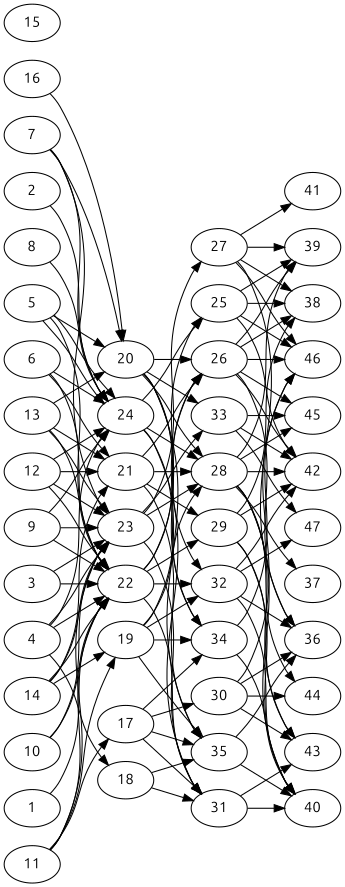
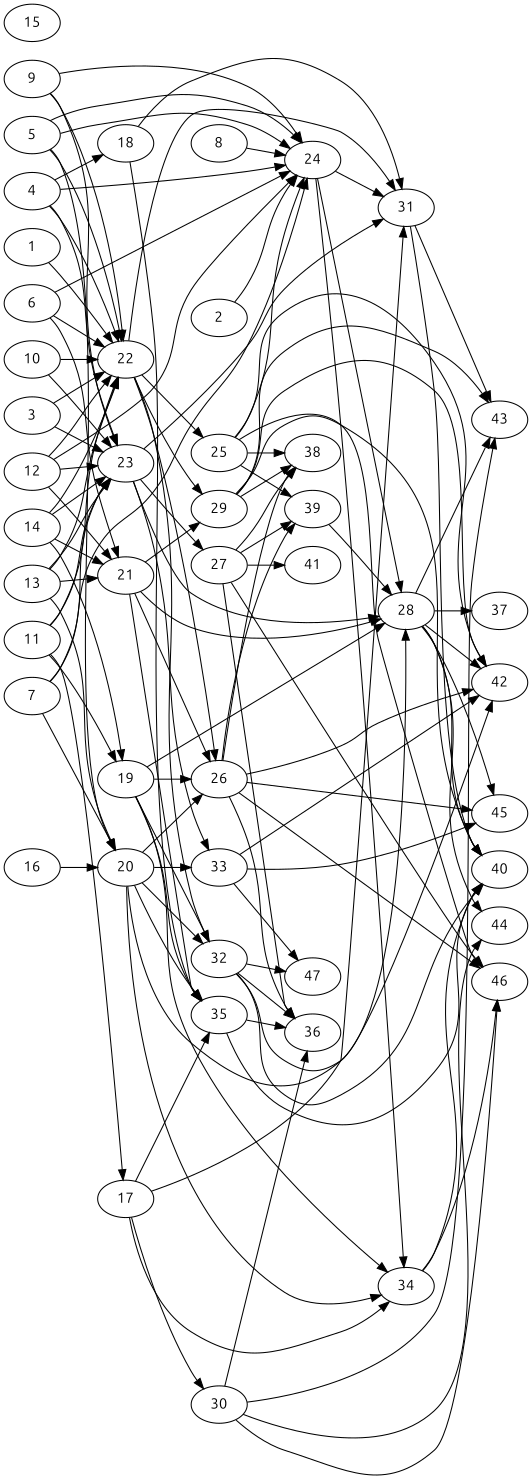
(266, 365) -> (359, 557)
(165, 372) -> (269, 347)
